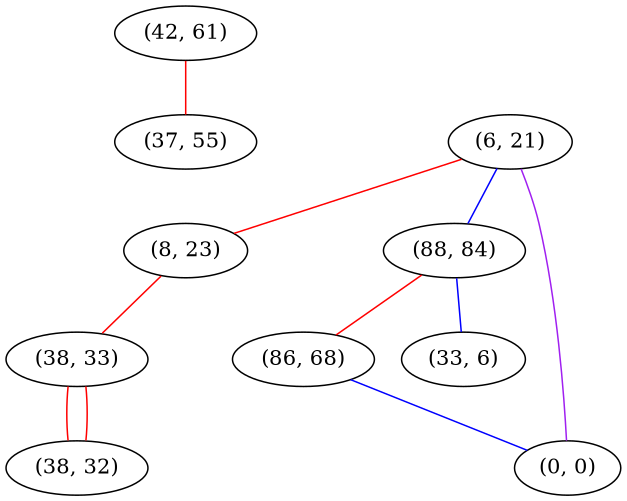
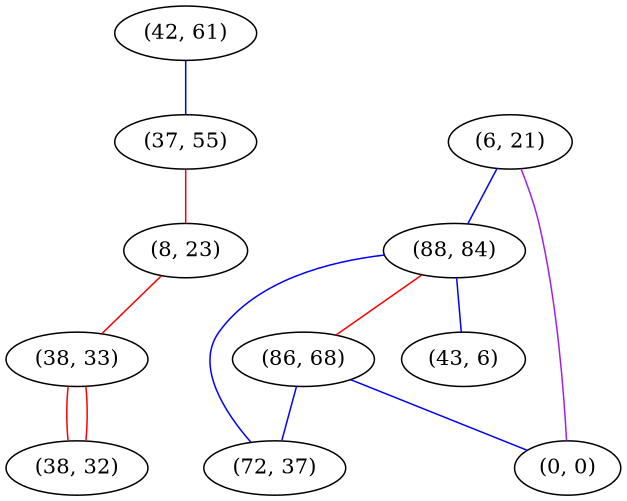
(186, 88) -> (186, 88)
(348, 196) -> (186, 196)
(463, 359) -> (463, 359)
none -> (275, 468)
